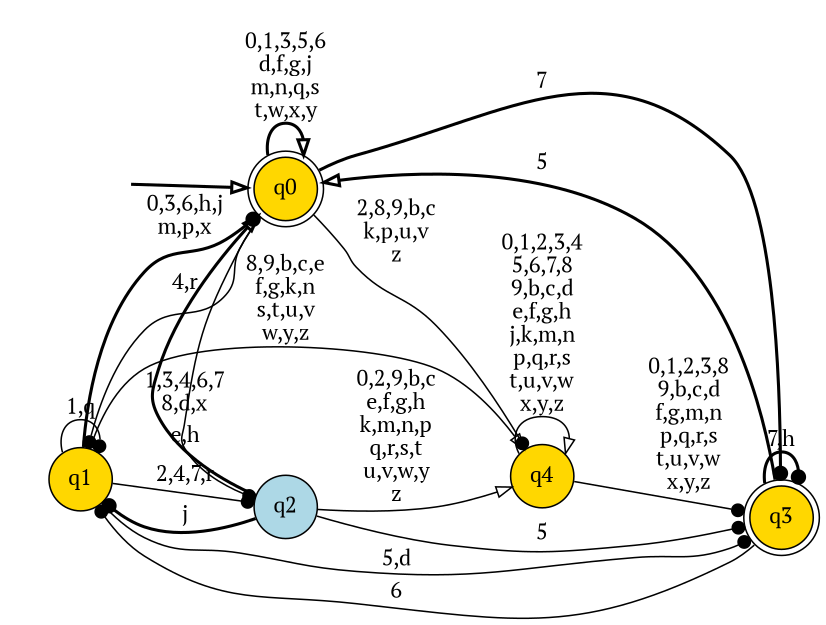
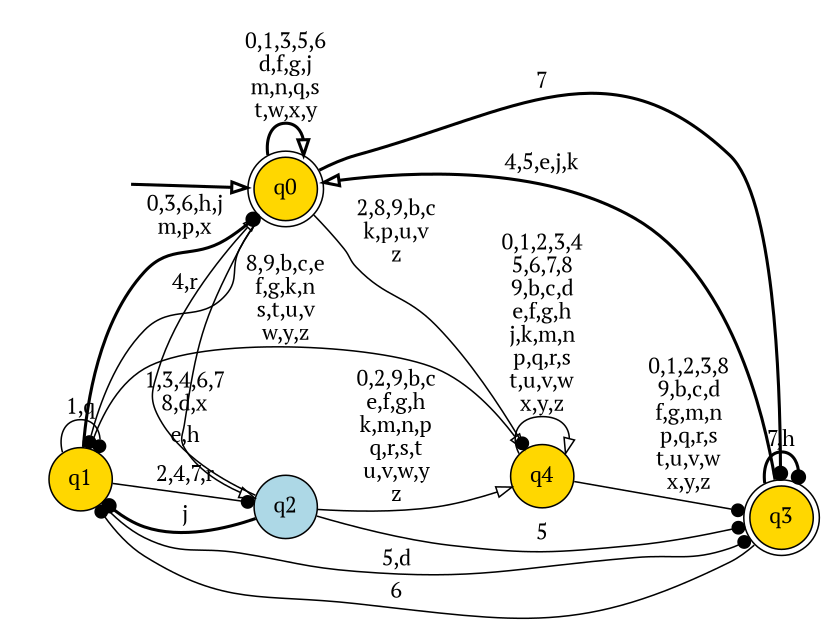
(542, 164) -> (542, 164)
(195, 364) -> (194, 370)
(155, 381) -> (155, 381)
